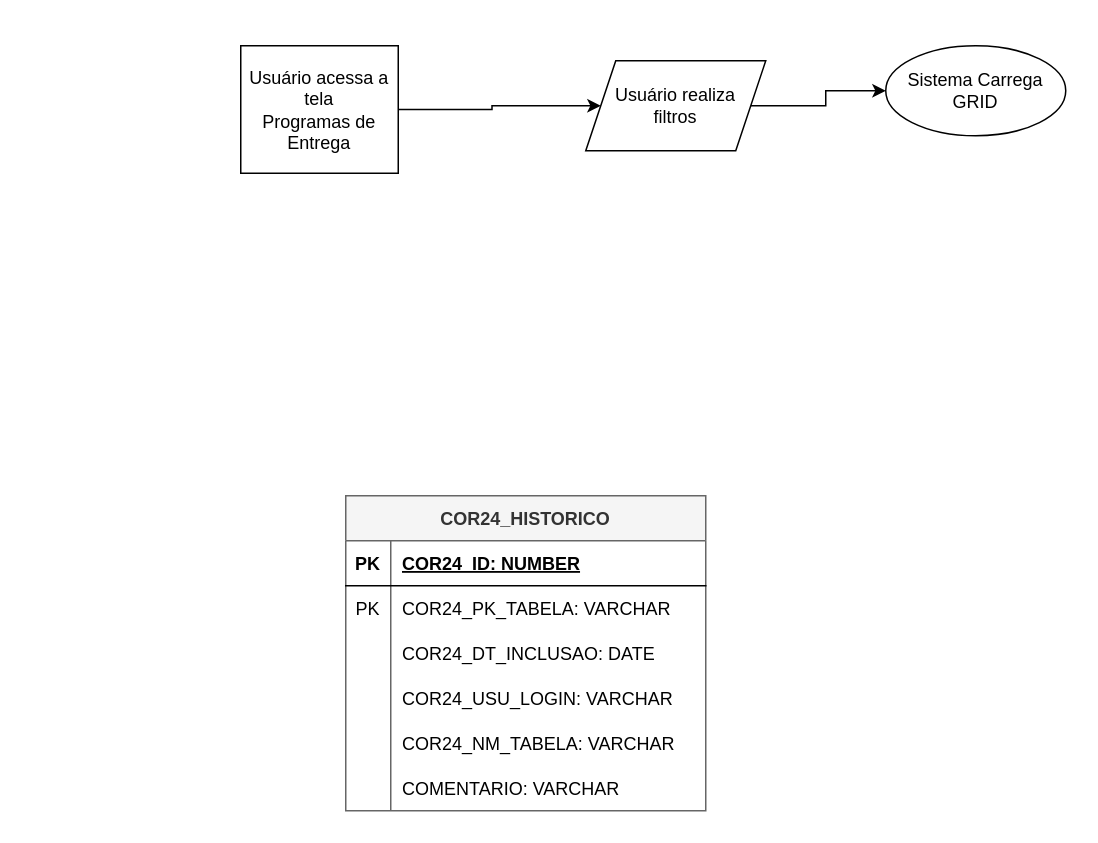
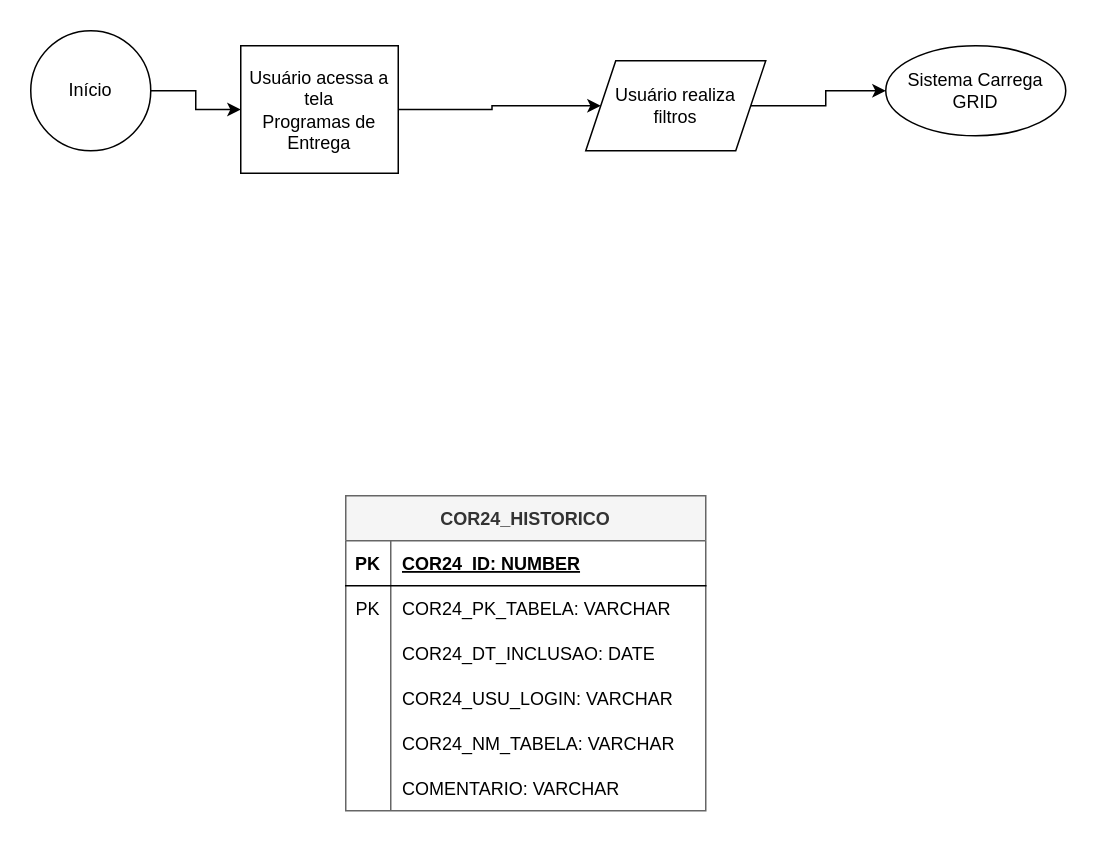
none -> (91, 91)
none -> (196, 95)
